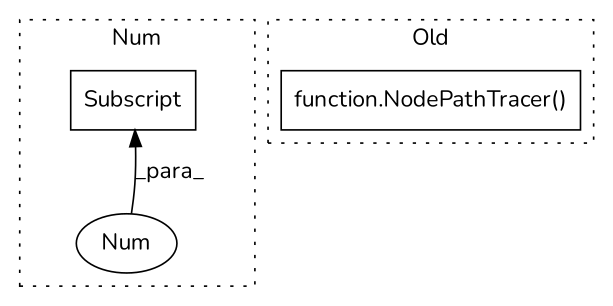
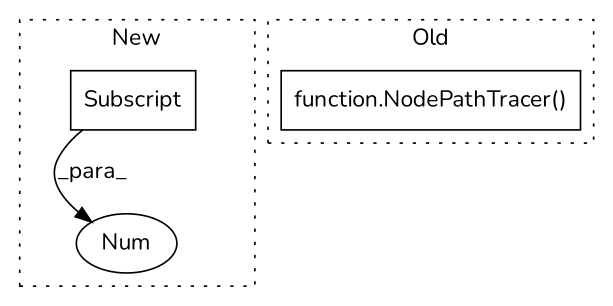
(137, 39) -> (137, 39)
(135, 180) -> (55, 170)
